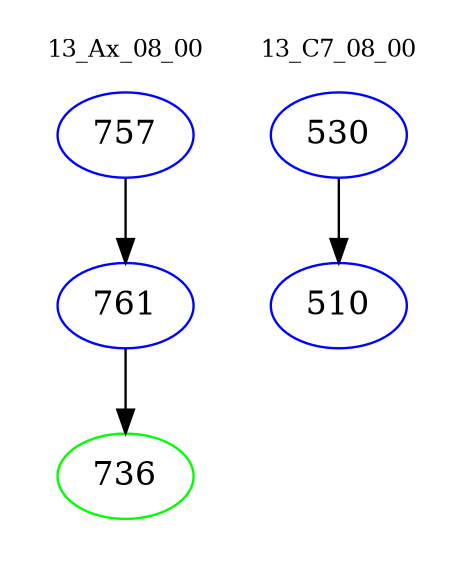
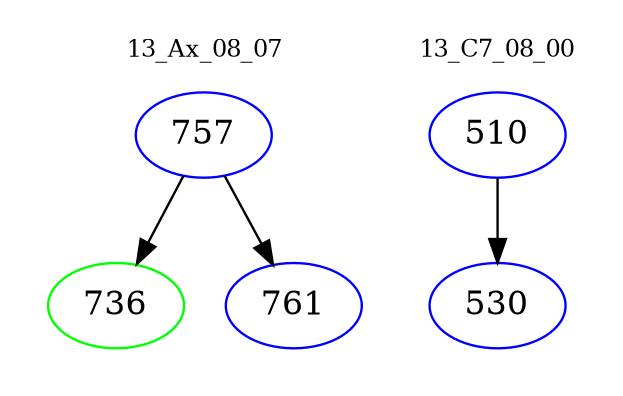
(126, 51) -> (205, 51)
(339, 209) -> (498, 209)
(126, 379) -> (166, 209)
